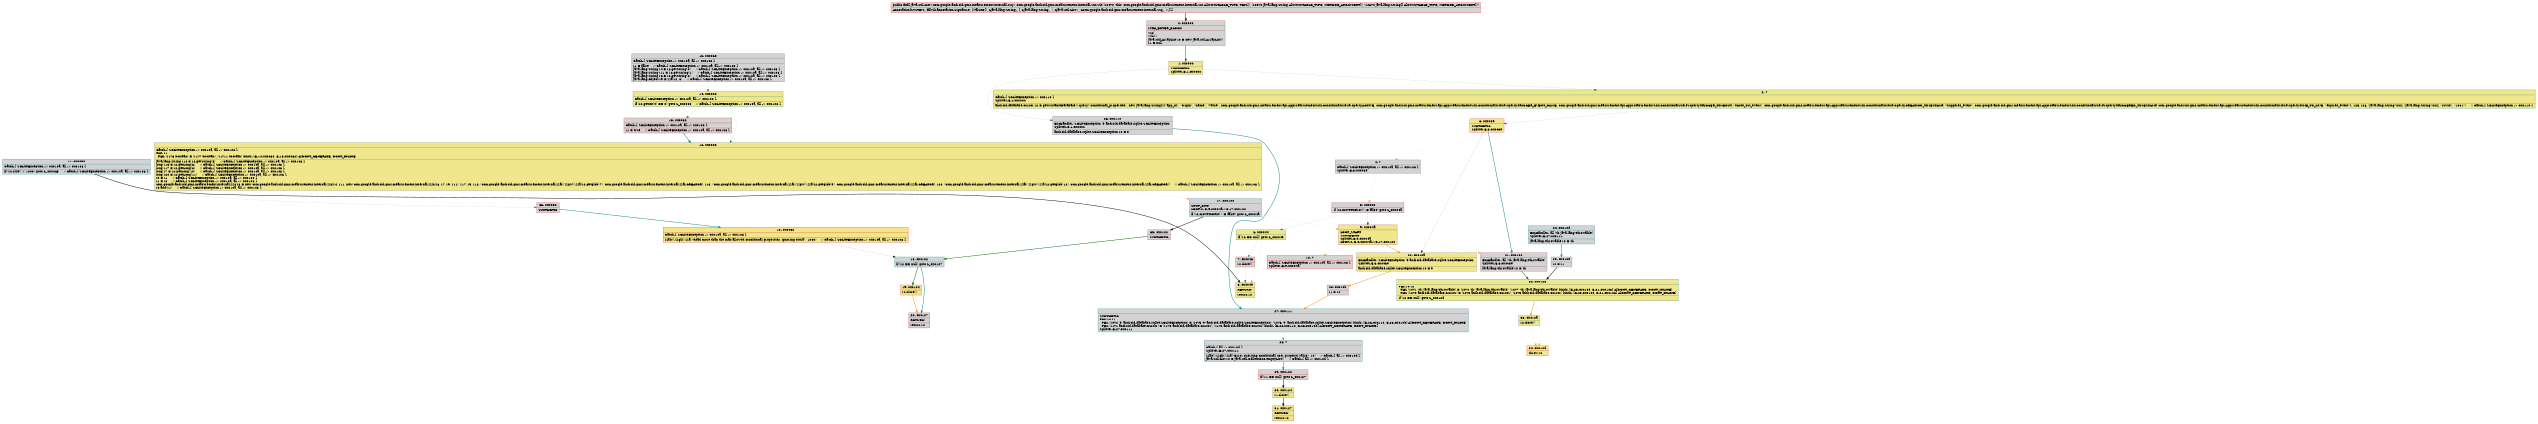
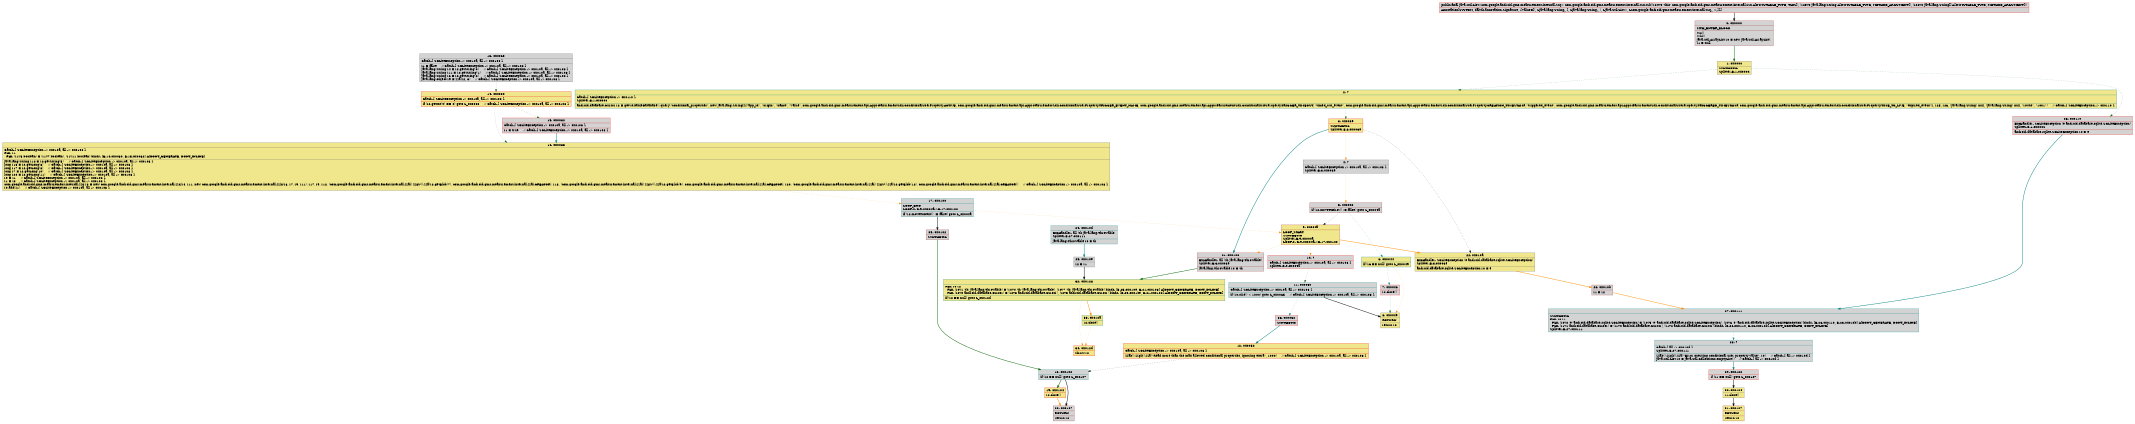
(708, 99) -> (496, 99)
(1113, 125) -> (2073, 125)
none -> (1307, 274)
(924, 289) -> (1068, 392)
